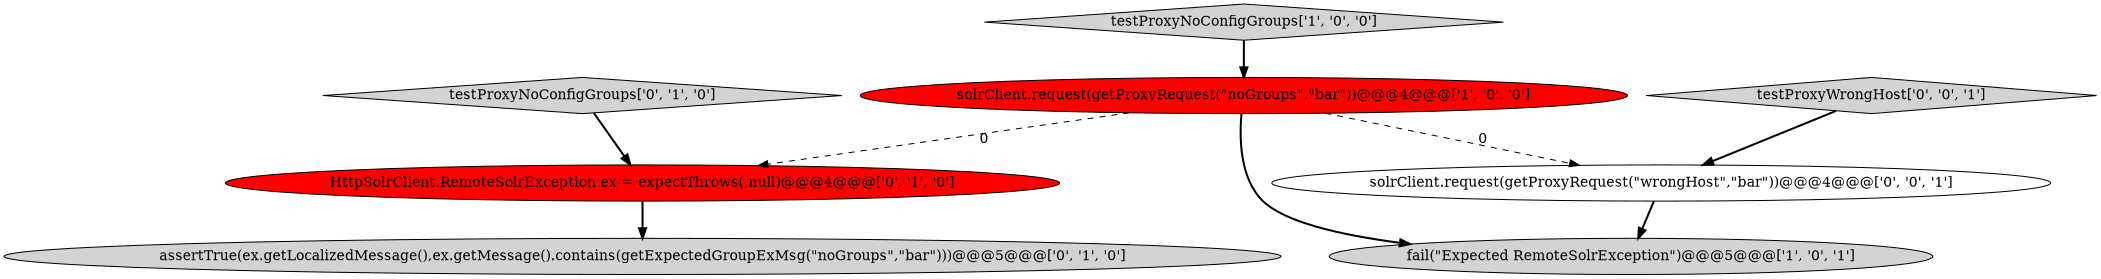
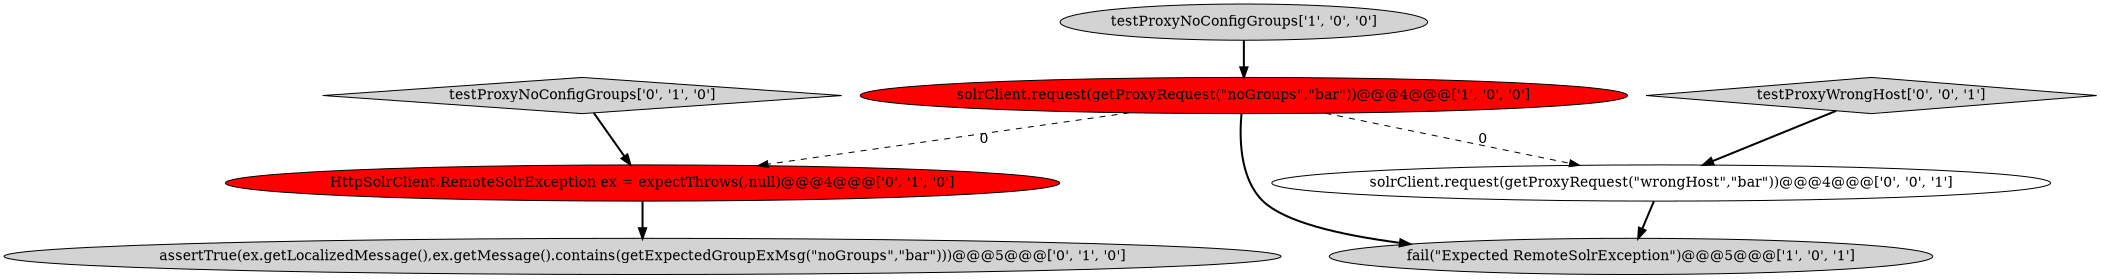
(1244, 22) -> (1244, 22)
